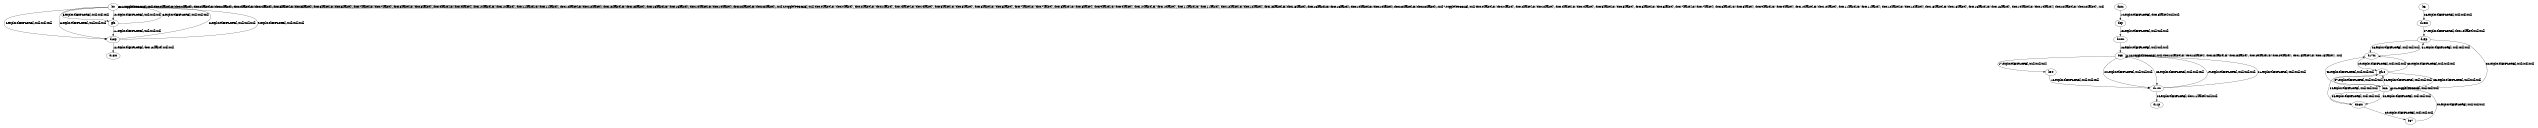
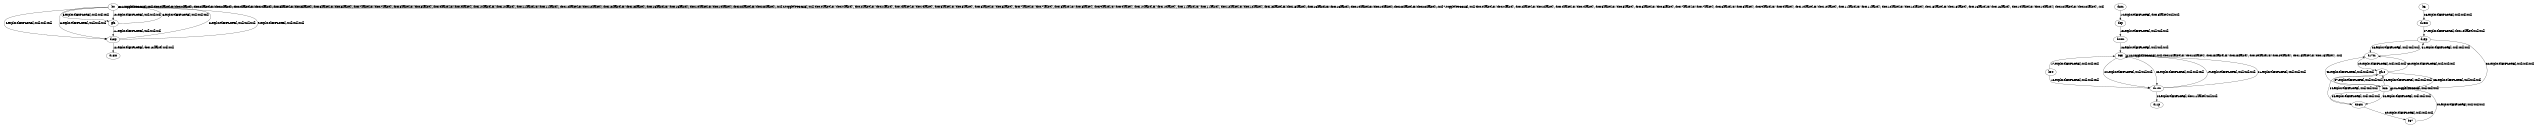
(2032, 59) -> (2079, 58)
